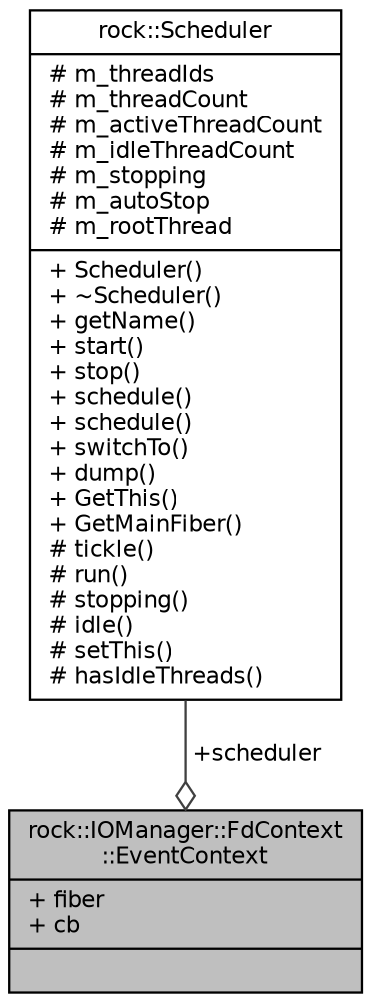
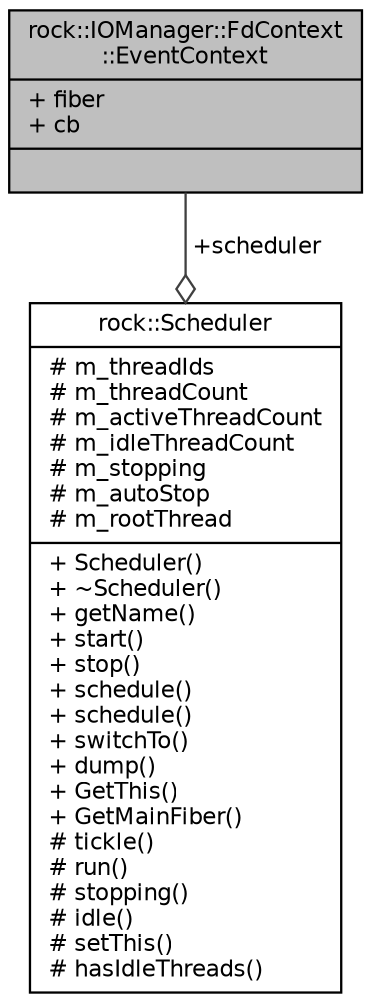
(186, 741) -> (186, 234)
